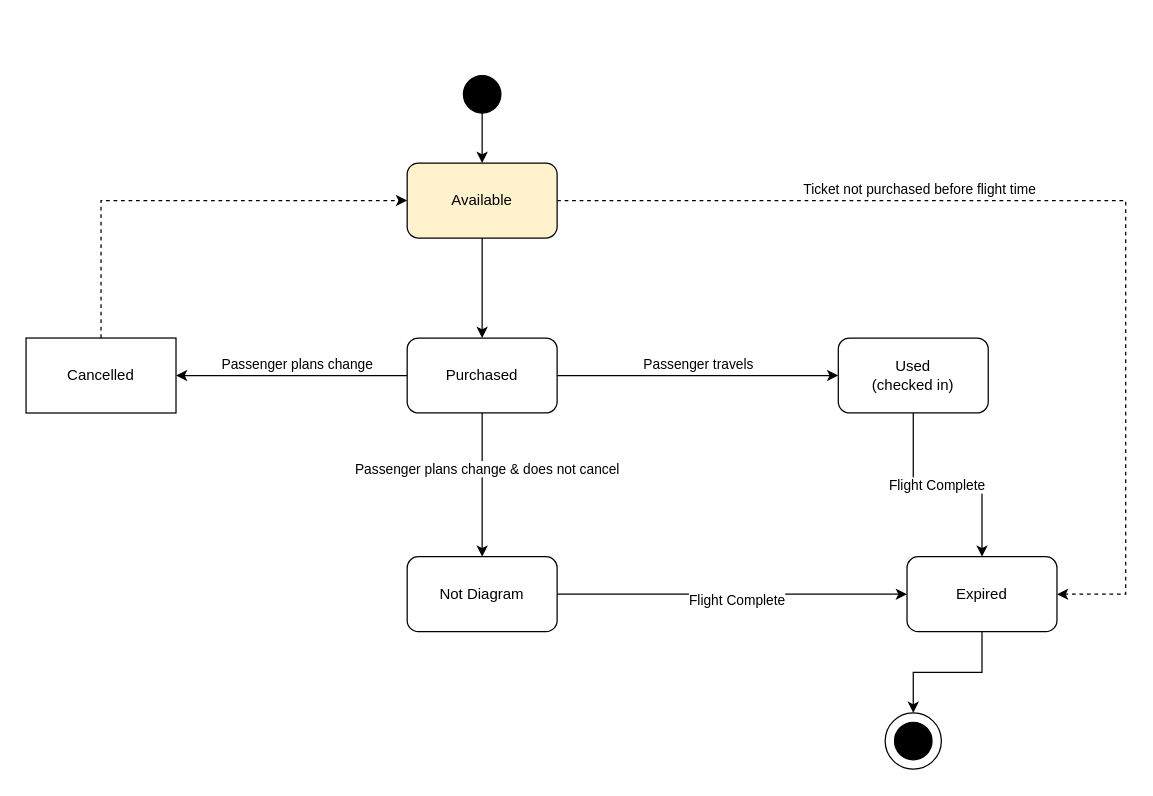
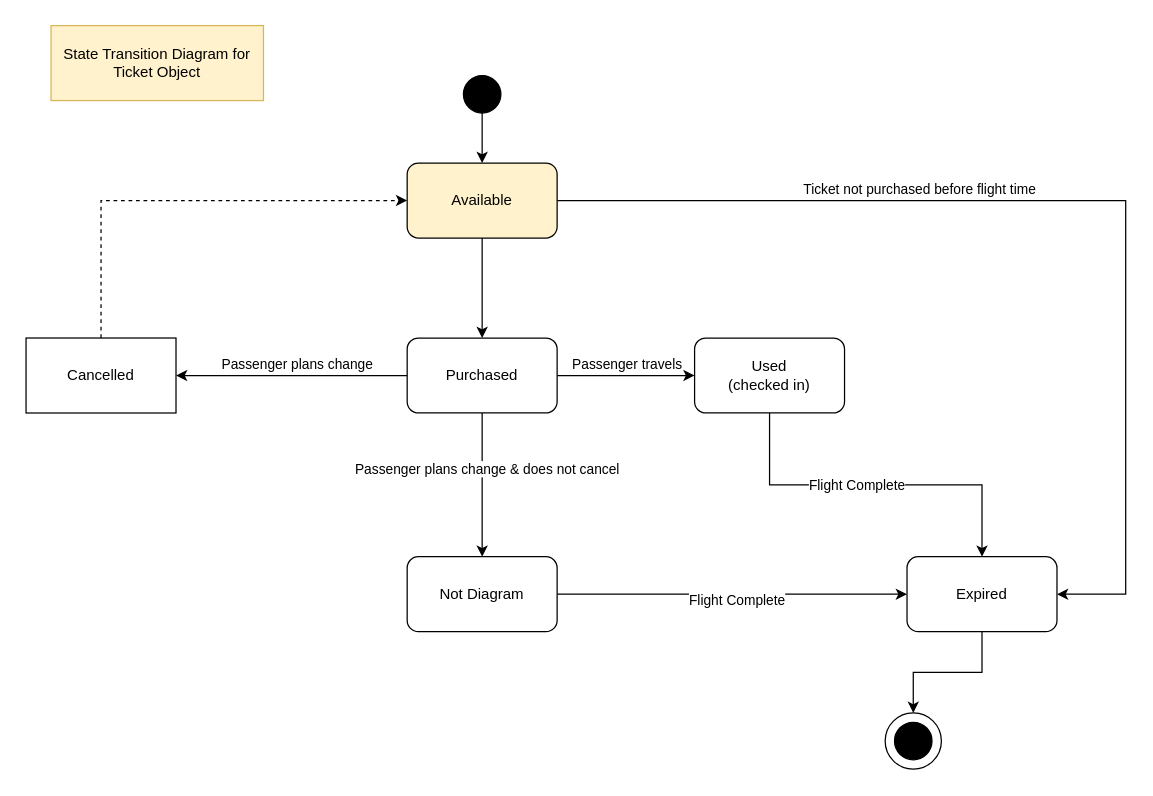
none -> (157, 63)
(1069, 201) -> (1069, 201)
(913, 376) -> (769, 376)
